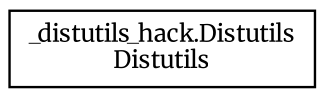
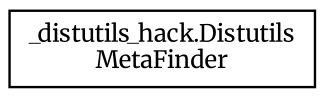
(162, 49) -> (162, 49)
